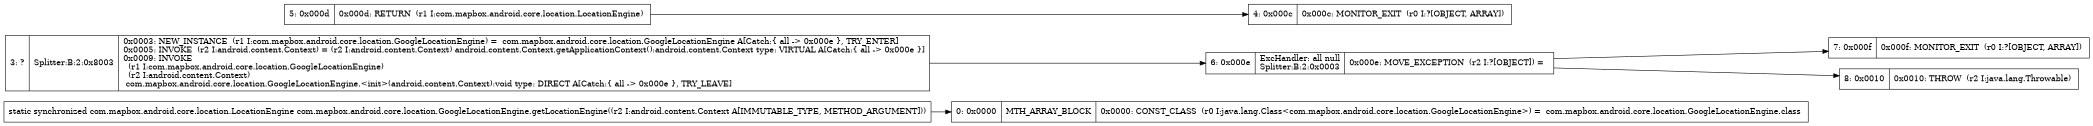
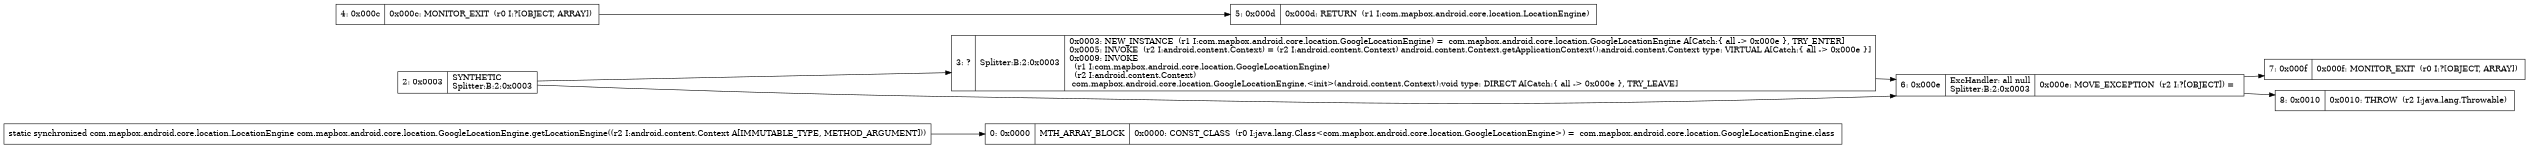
(947, 14) -> (912, 14)
(74, 63) -> (1020, 63)
none -> (468, 82)
